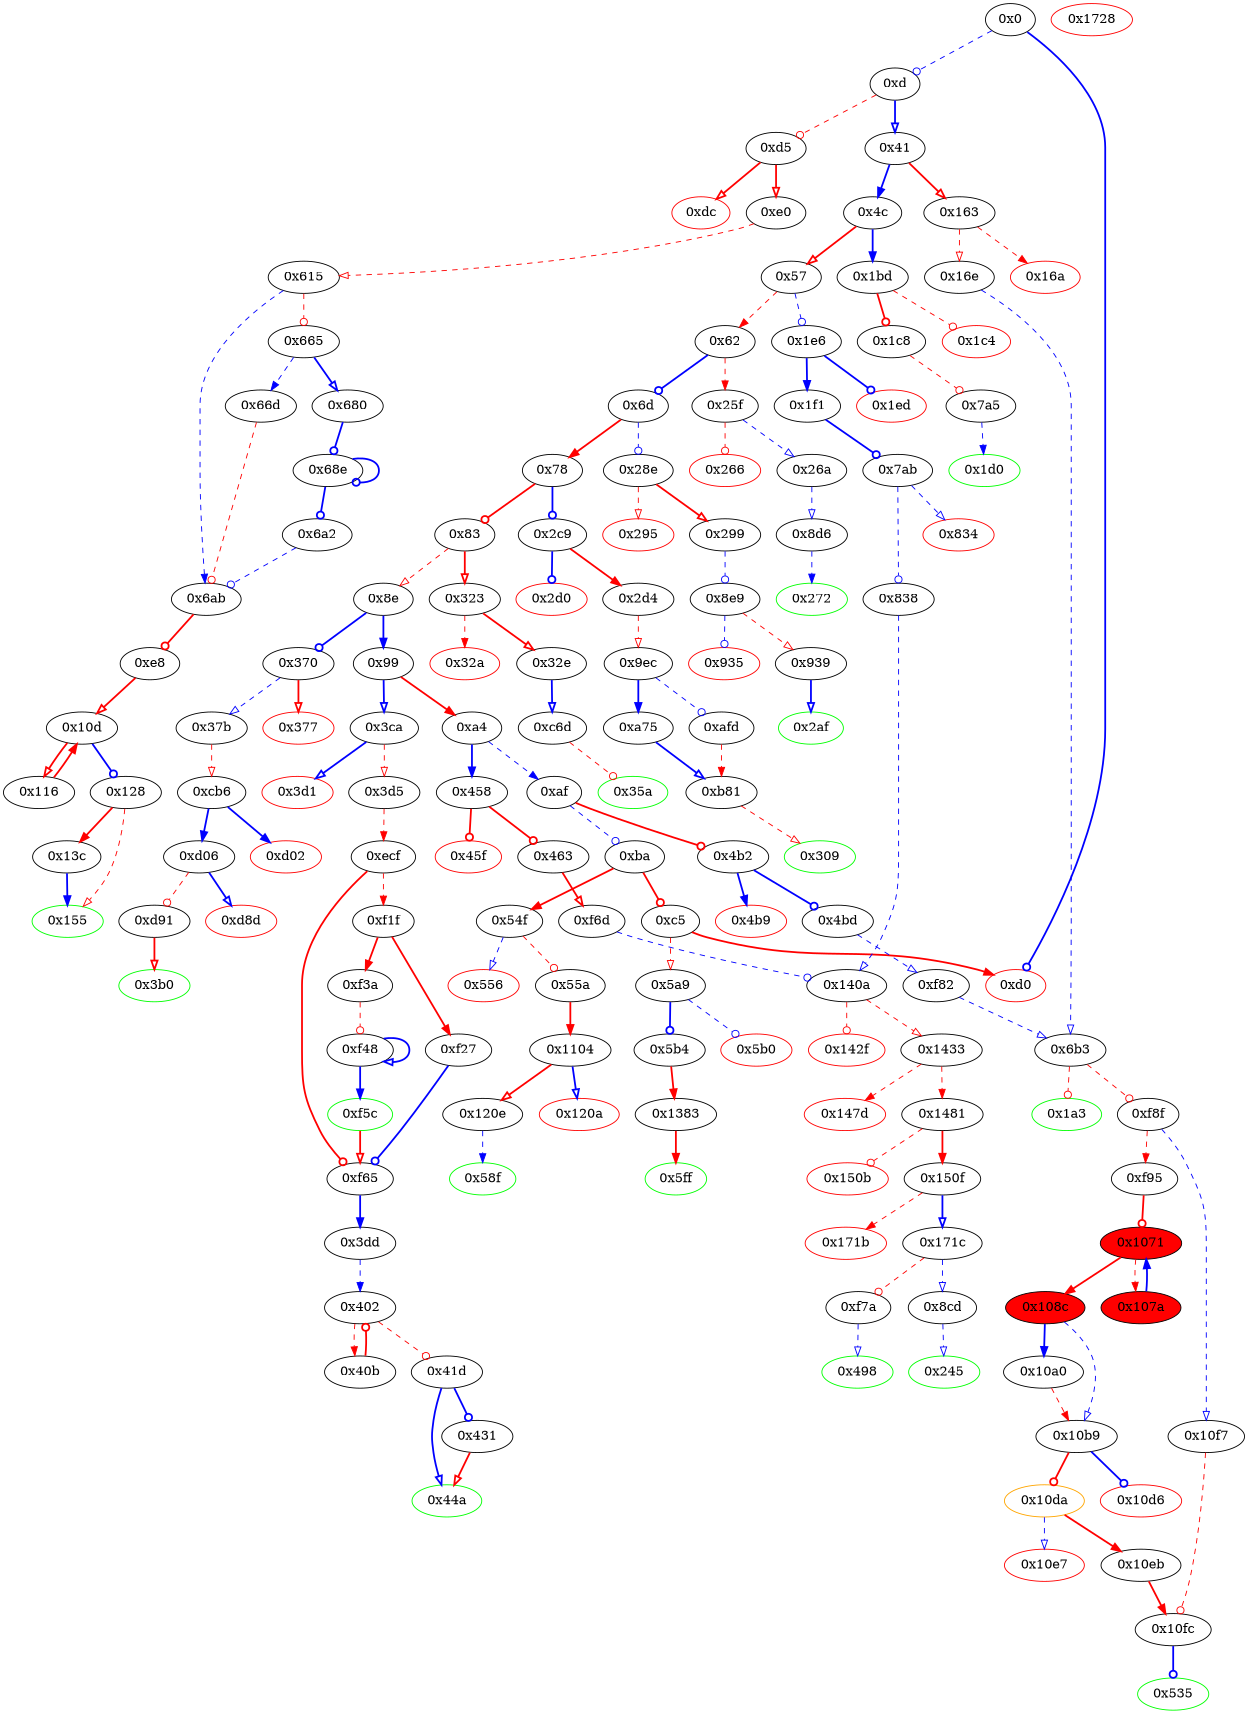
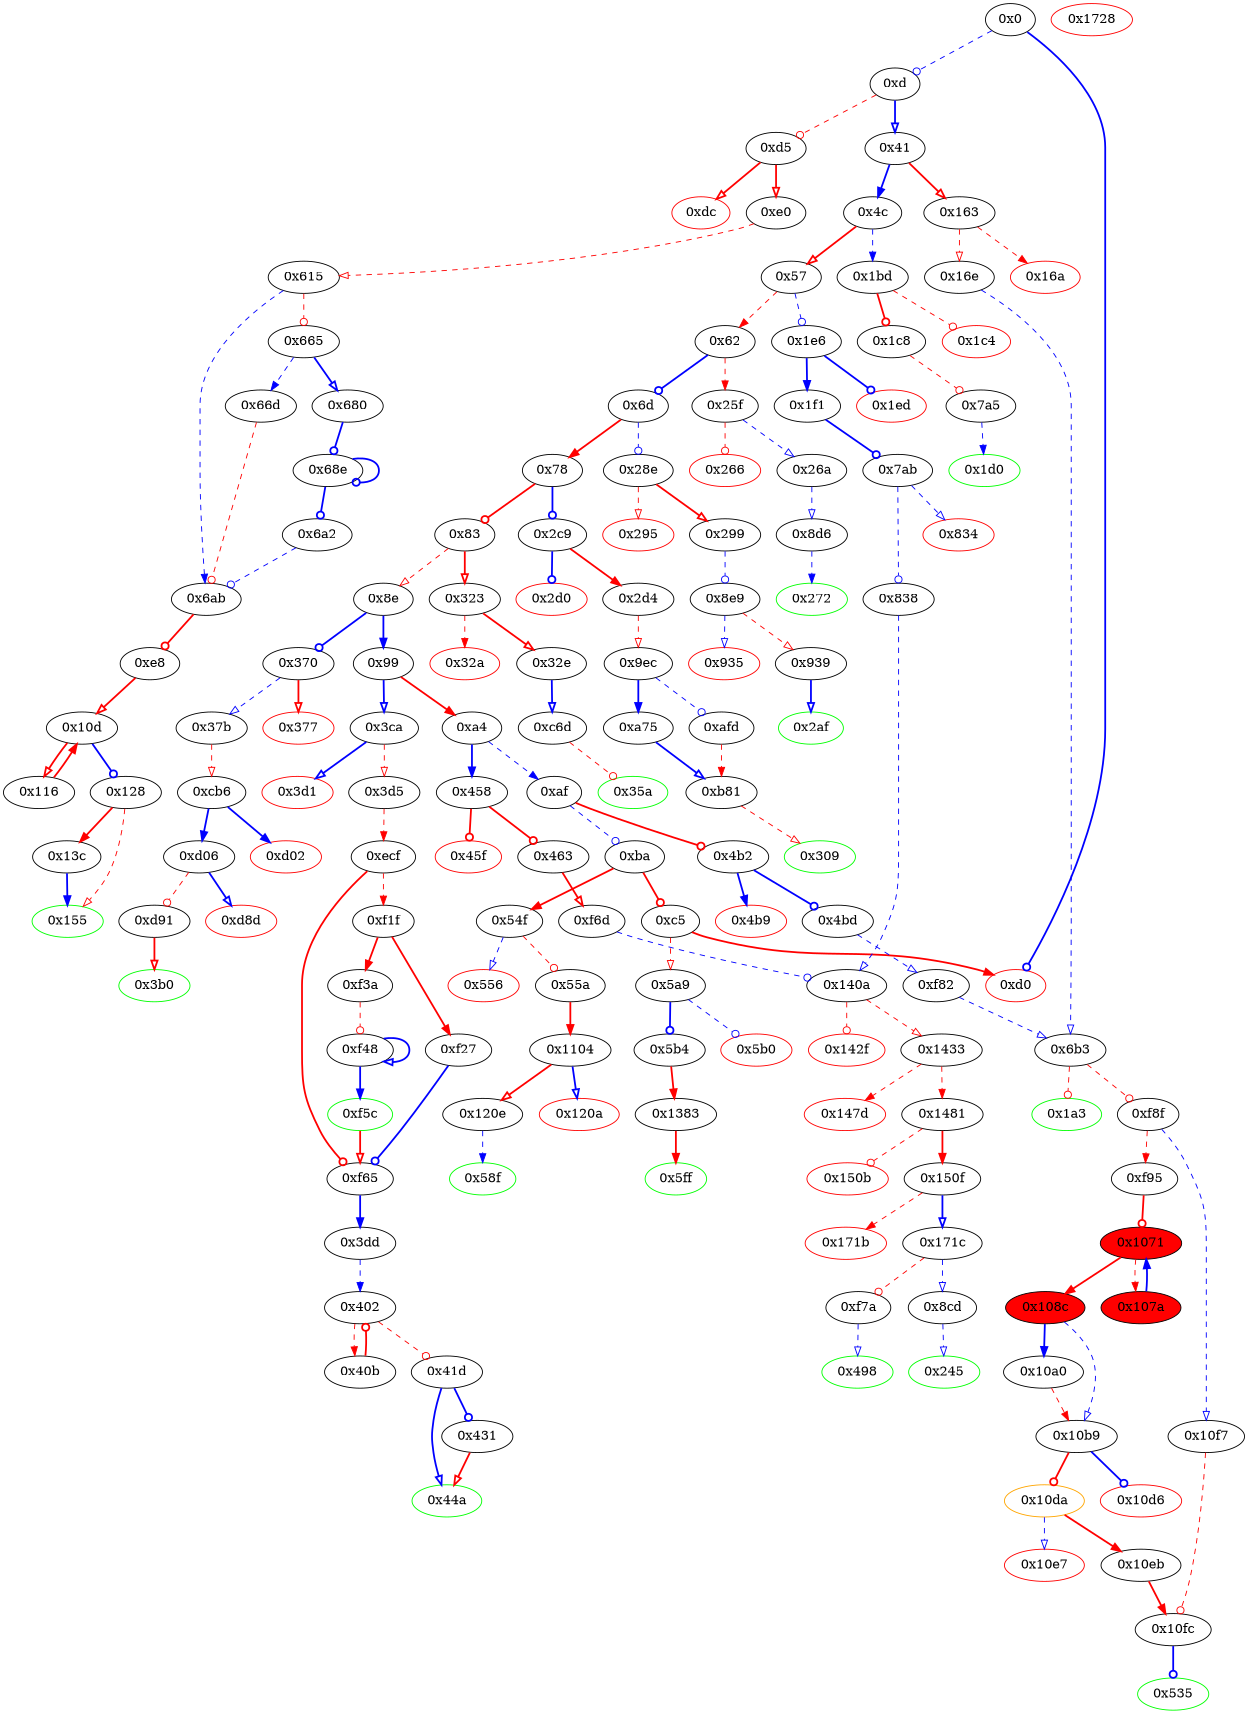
(873, 241) -> (873, 241)
(725, 628) -> (725, 627)
